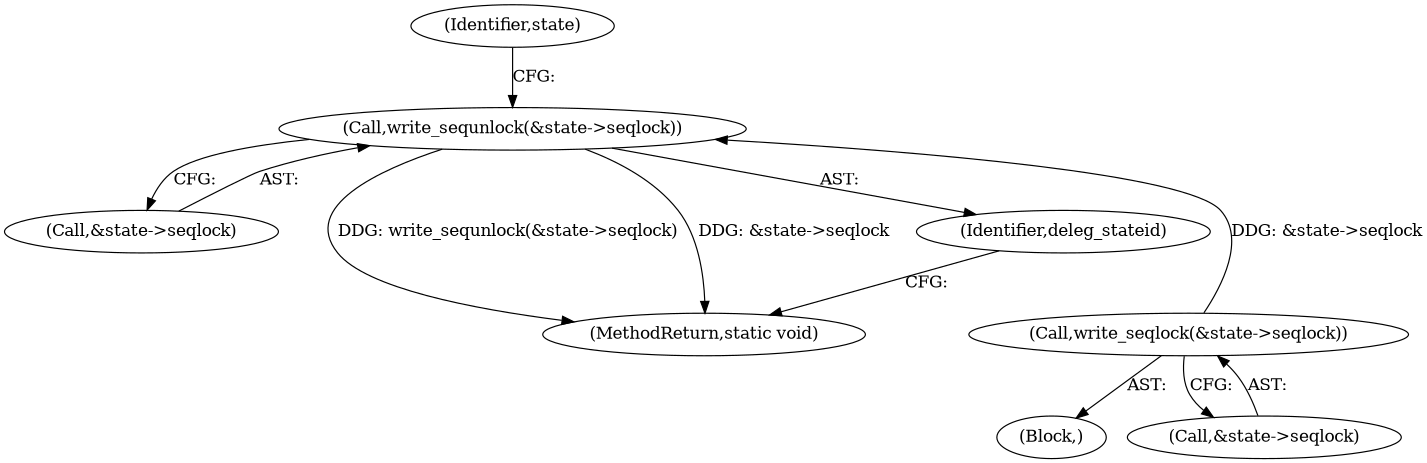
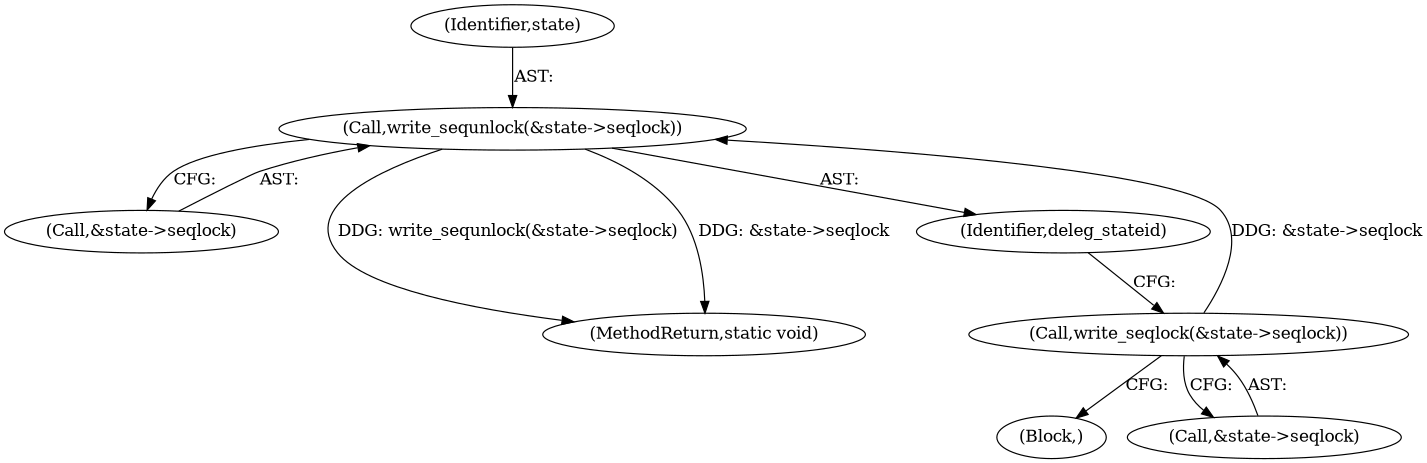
(537, 77) -> (537, 77)
(890, 281) -> (1121, 279)
(1150, 386) -> (1150, 386)
